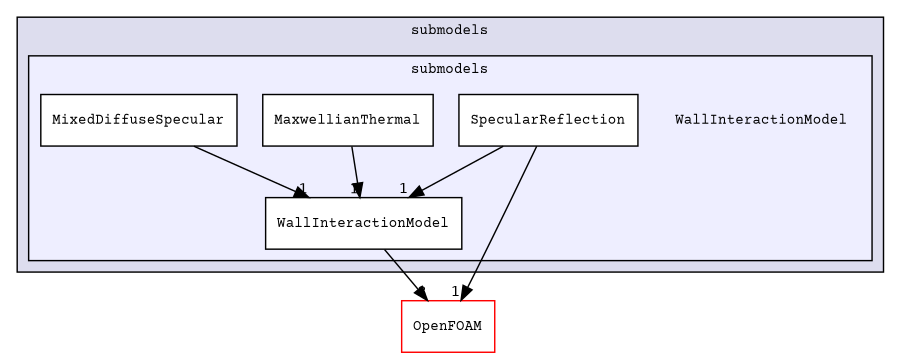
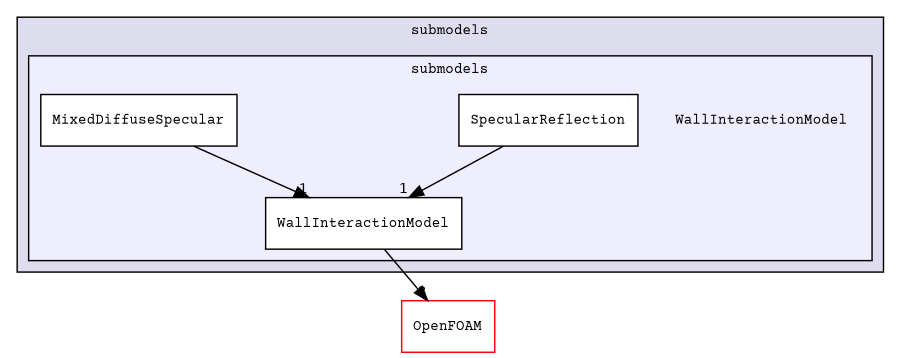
(348, 120) -> none
(503, 217) -> none
